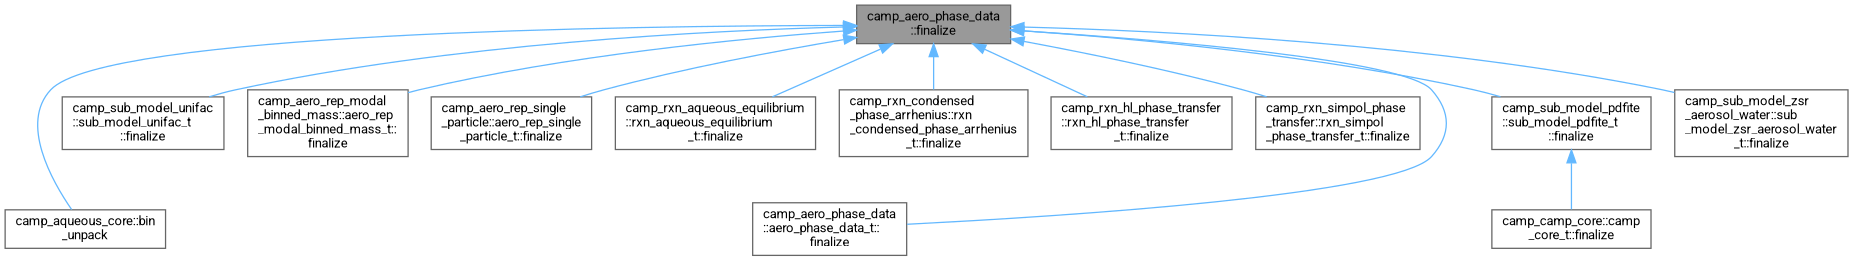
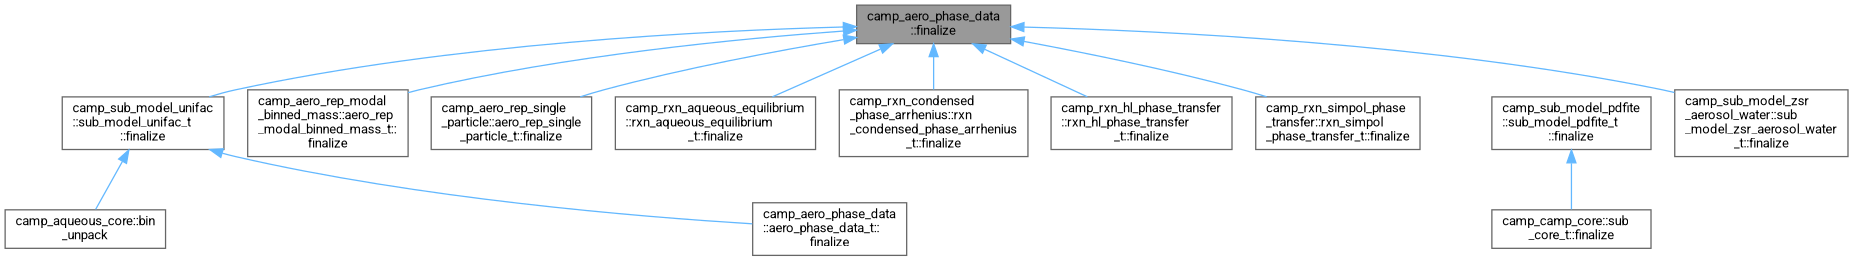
(379, 37) -> (109, 185)
(1264, 54) -> none
(1413, 167) -> (486, 199)
(1571, 229) -> (1571, 229)
